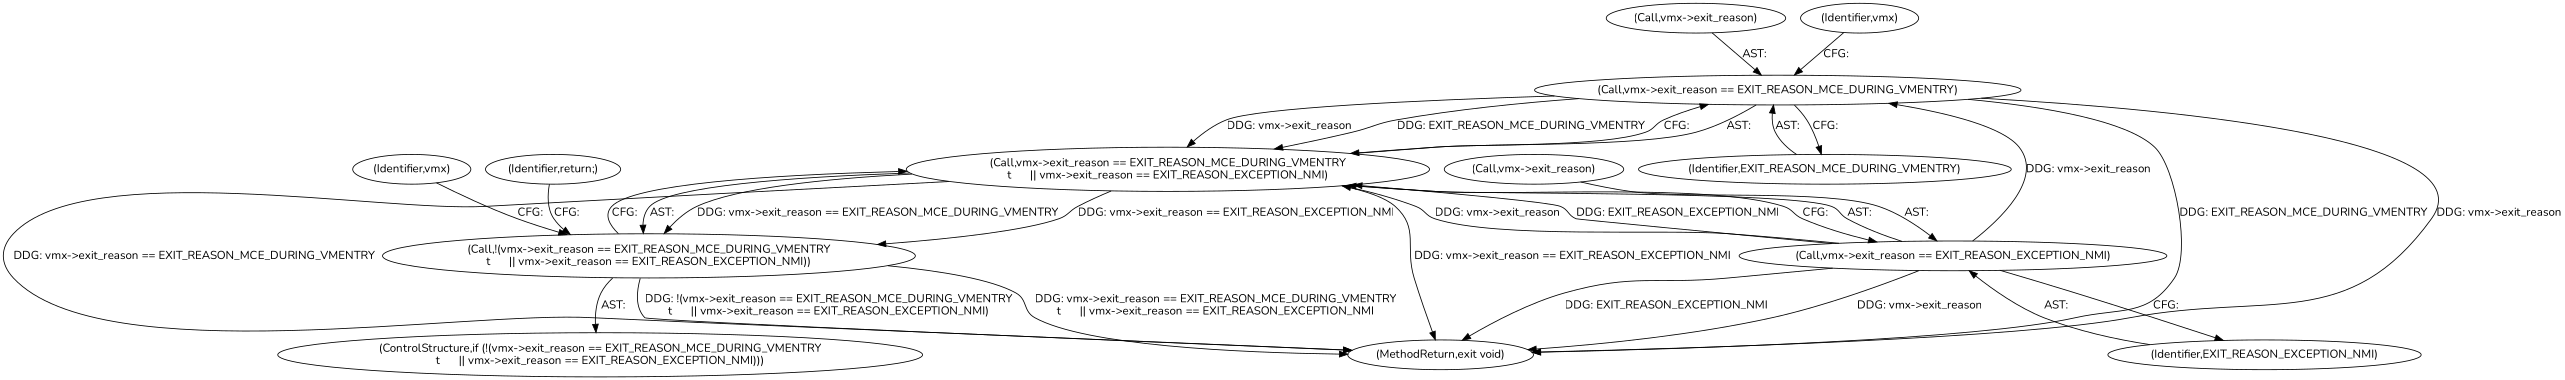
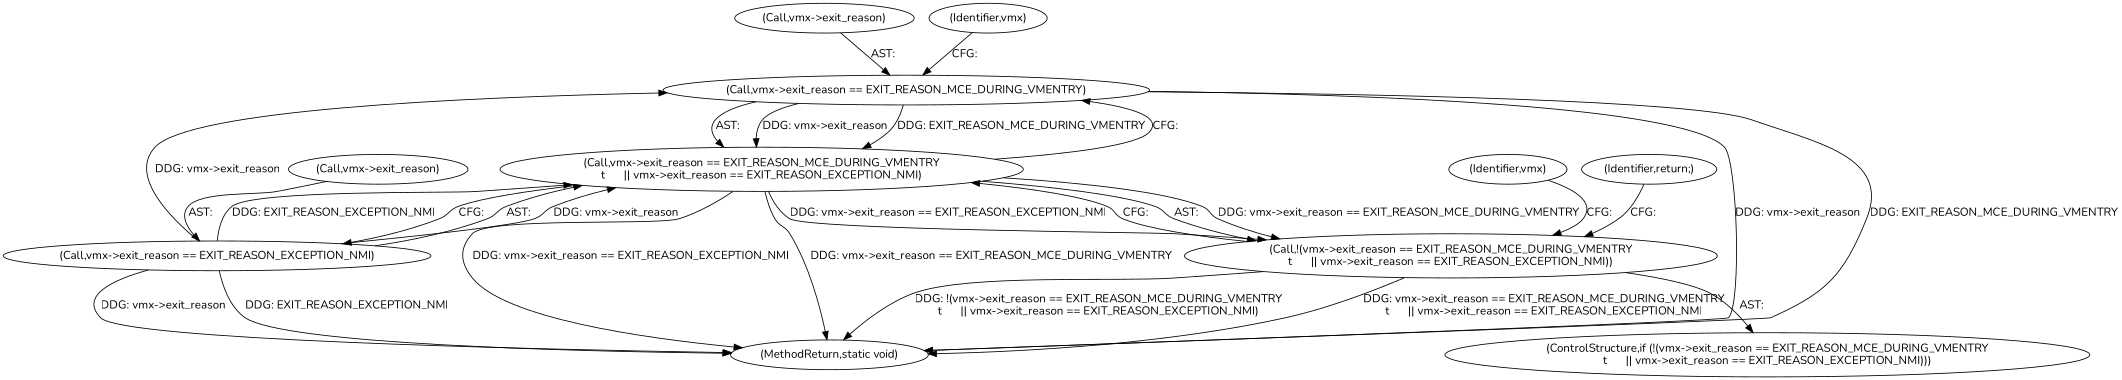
(1825, 169) -> none
(1441, 355) -> (829, 355)
(2265, 355) -> none
